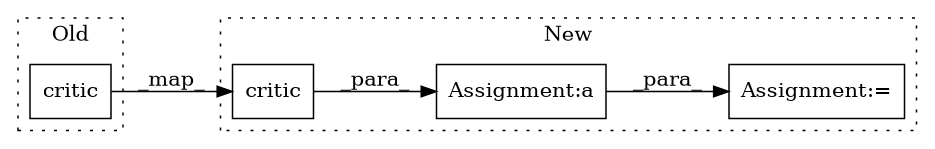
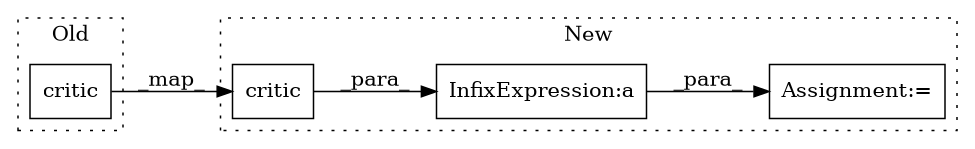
(521, 92) -> (542, 92)
